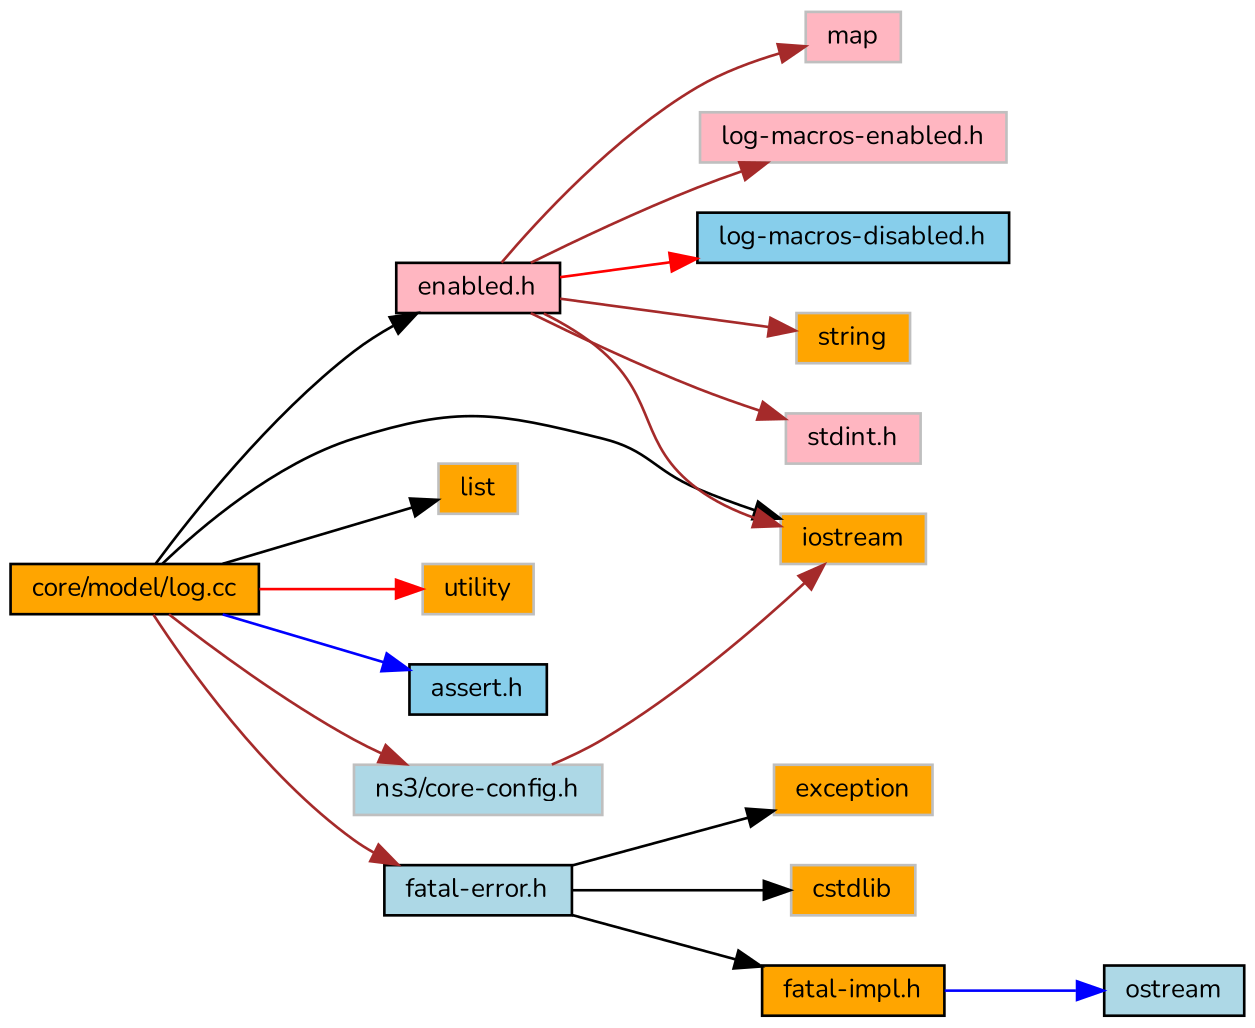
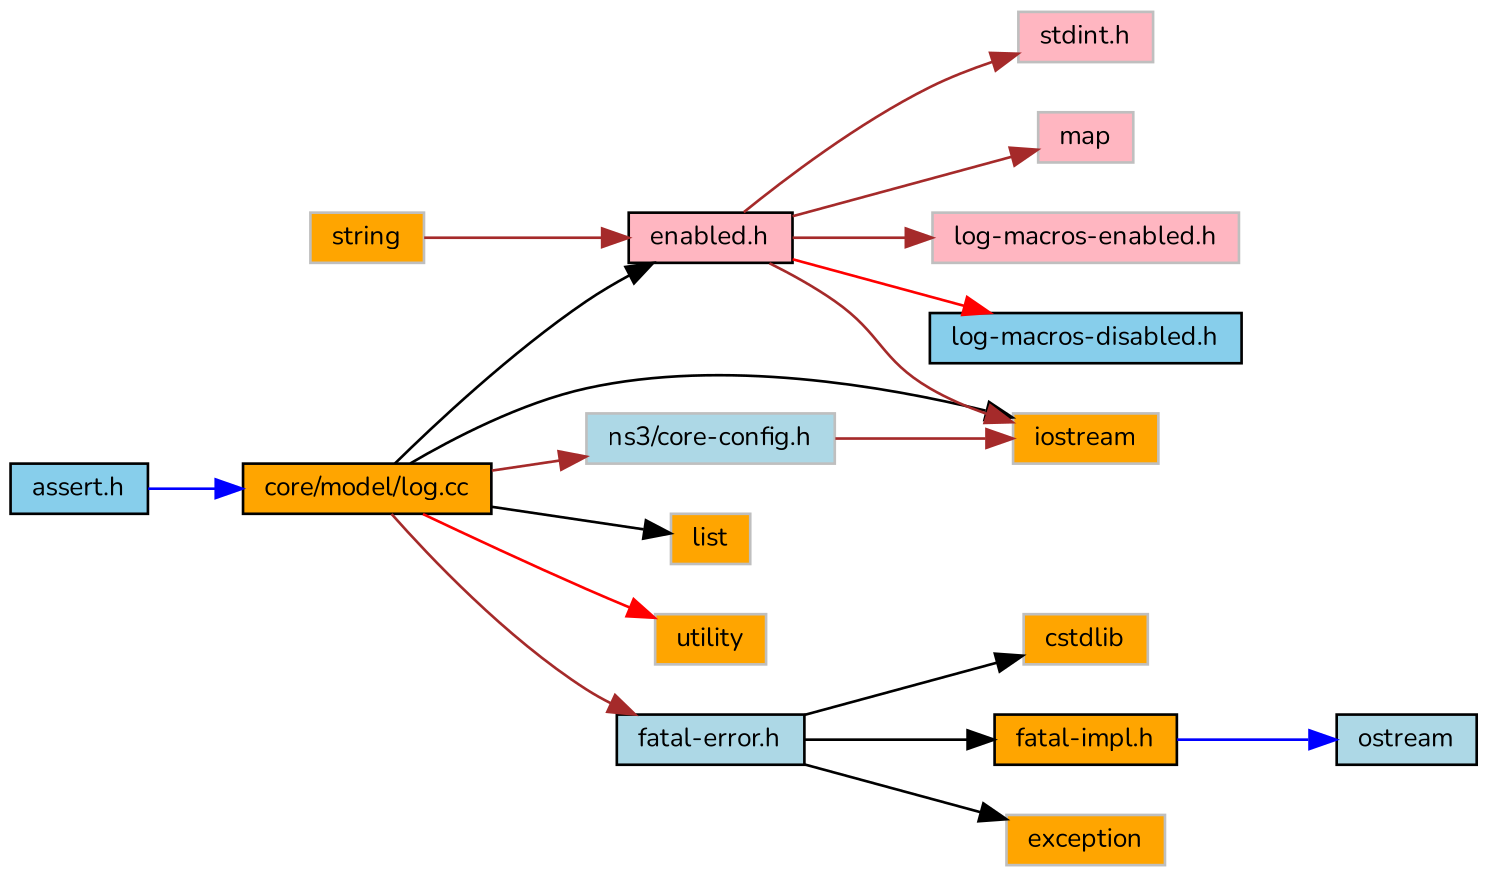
(664, 313) -> (513, 238)
(303, 638) -> (182, 489)
